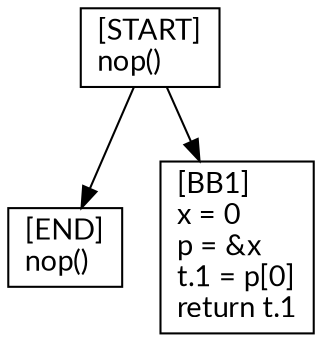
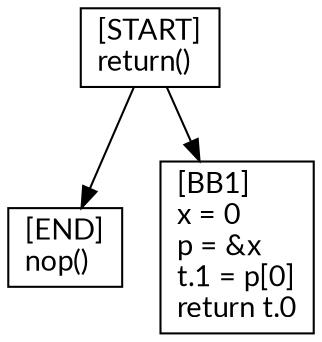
(150, 48) -> (150, 48)
(237, 247) -> (237, 247)
